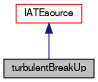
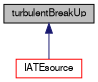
(49, 46) -> (49, 46)
